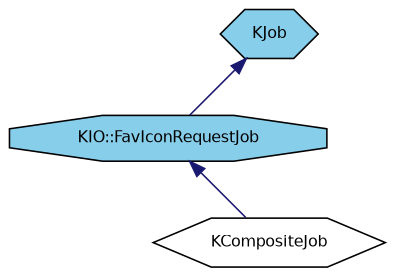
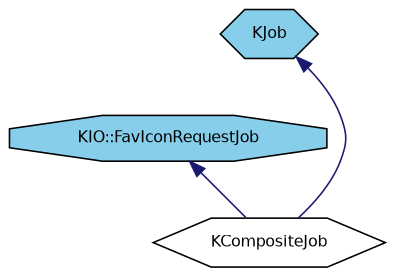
(212, 93) -> (345, 145)
